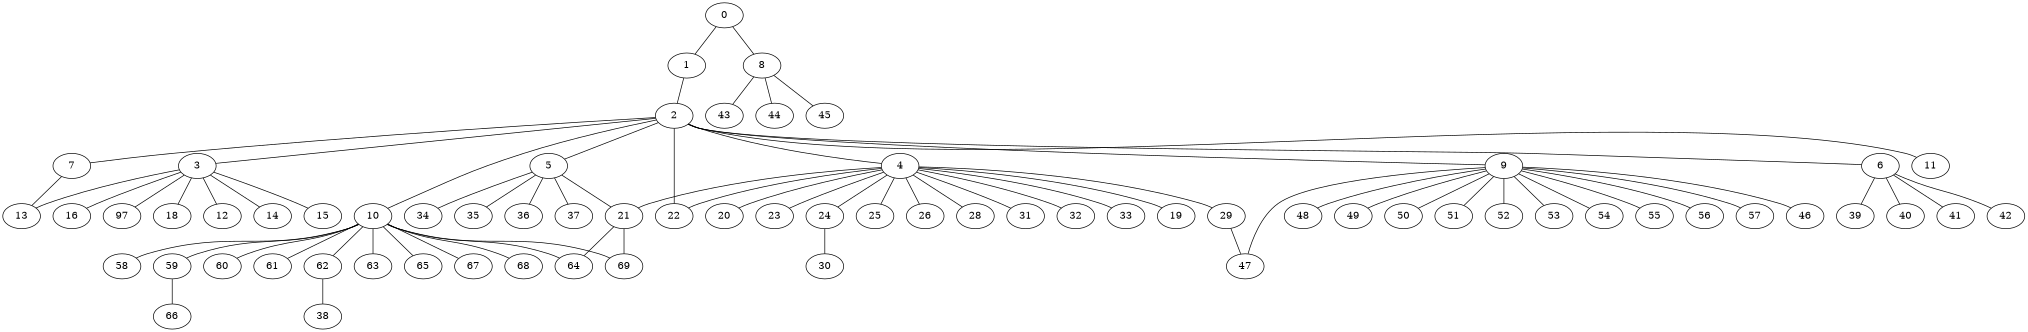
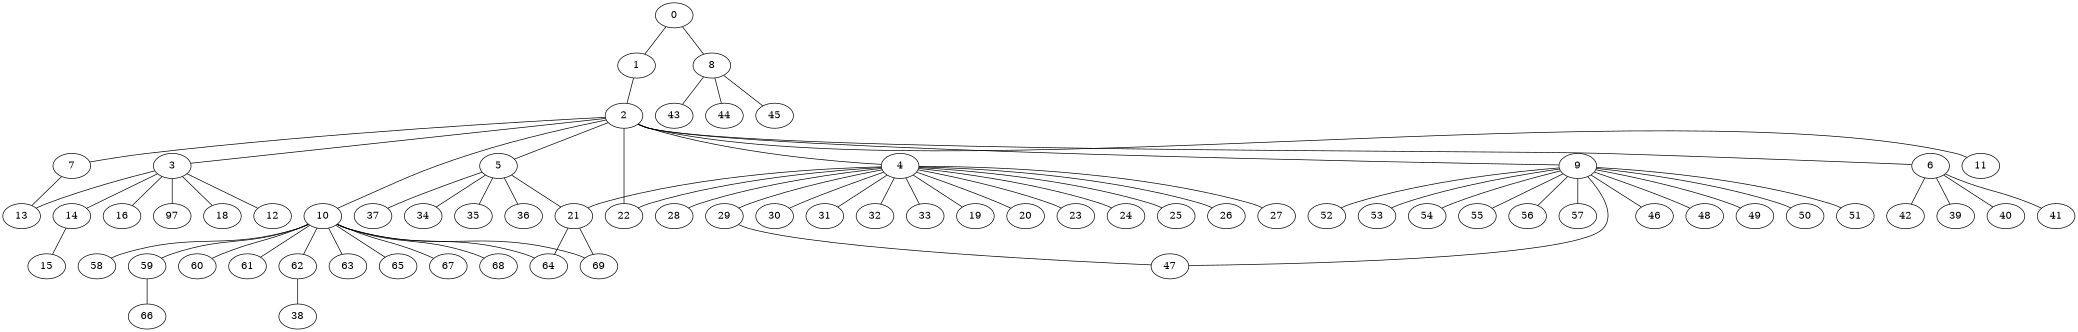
(261, 189) -> (59, 241)
none -> (1277, 216)
(825, 241) -> (836, 189)
